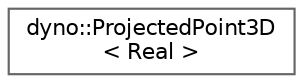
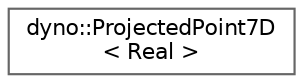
(152, 41) -> (152, 41)
